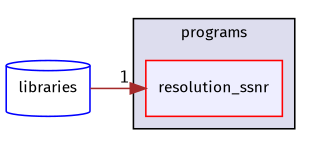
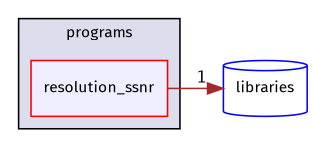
(110, 88) -> (189, 88)
